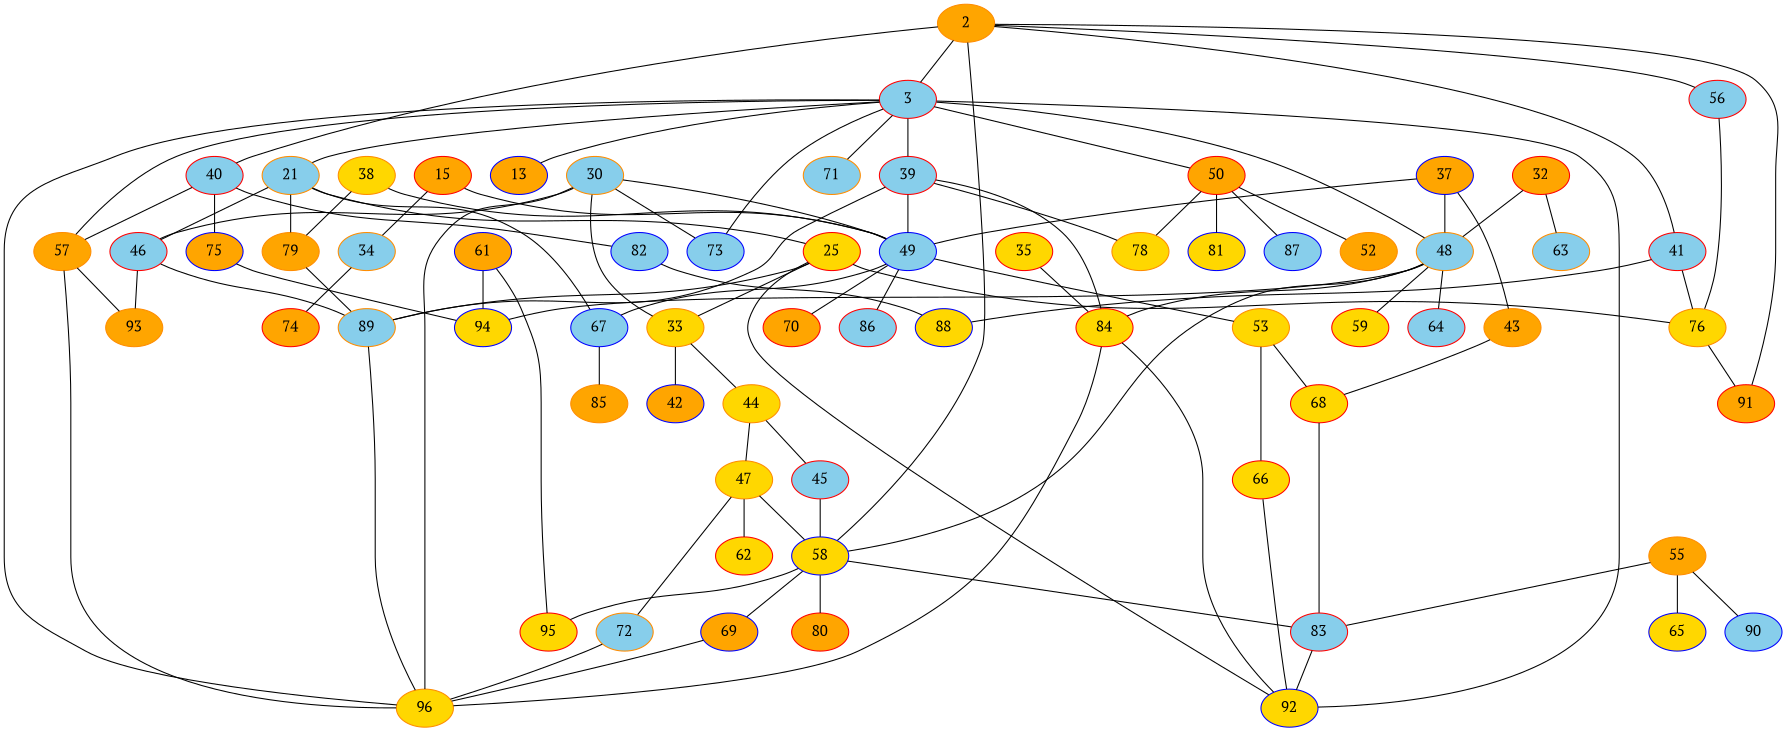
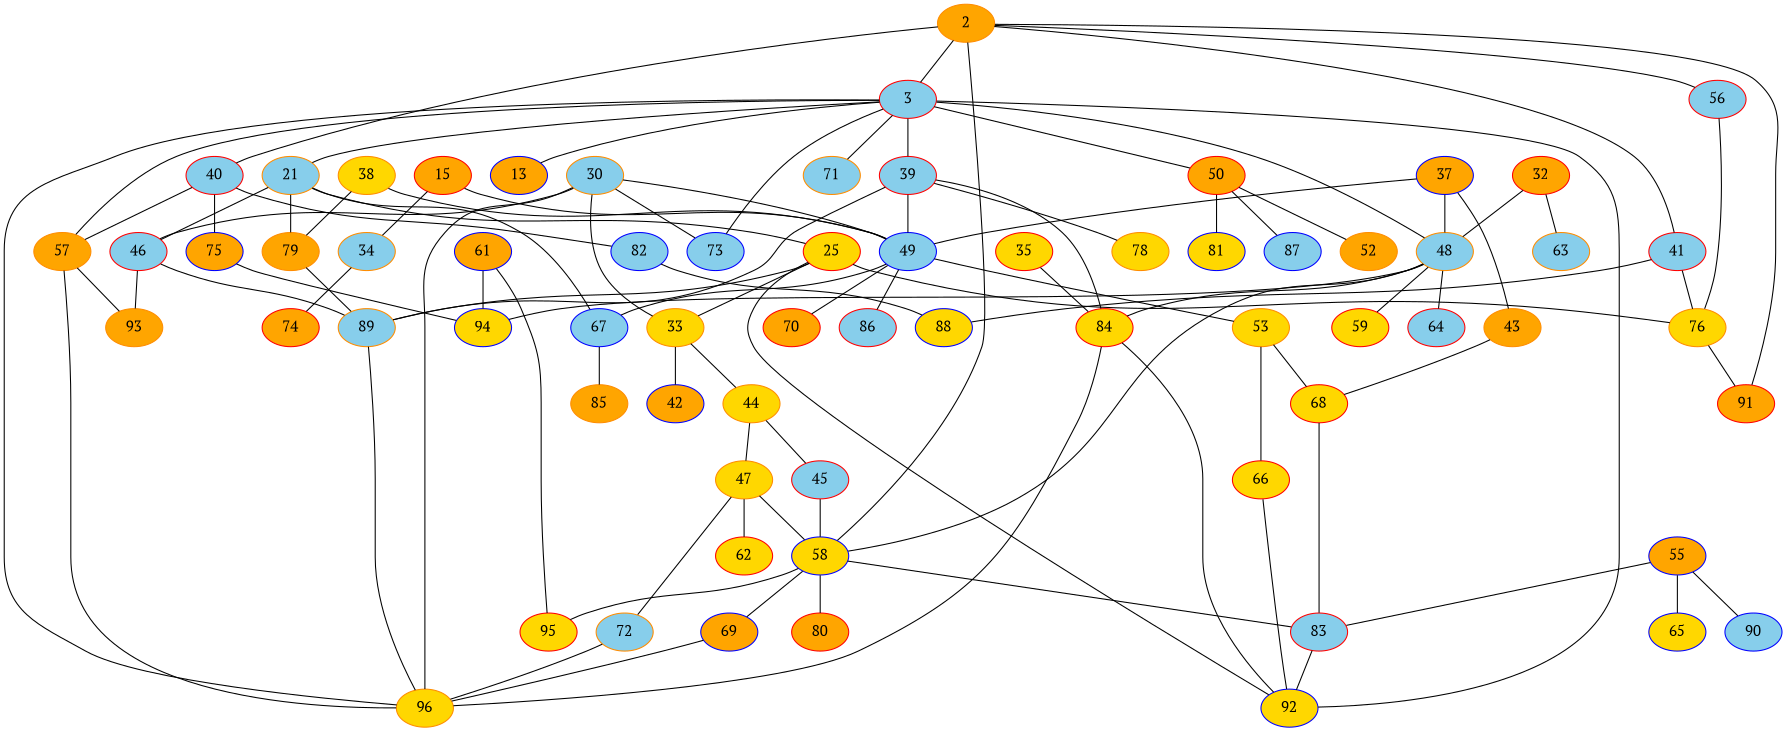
(1179, 213) -> none
(1677, 556) -> (1677, 556)
